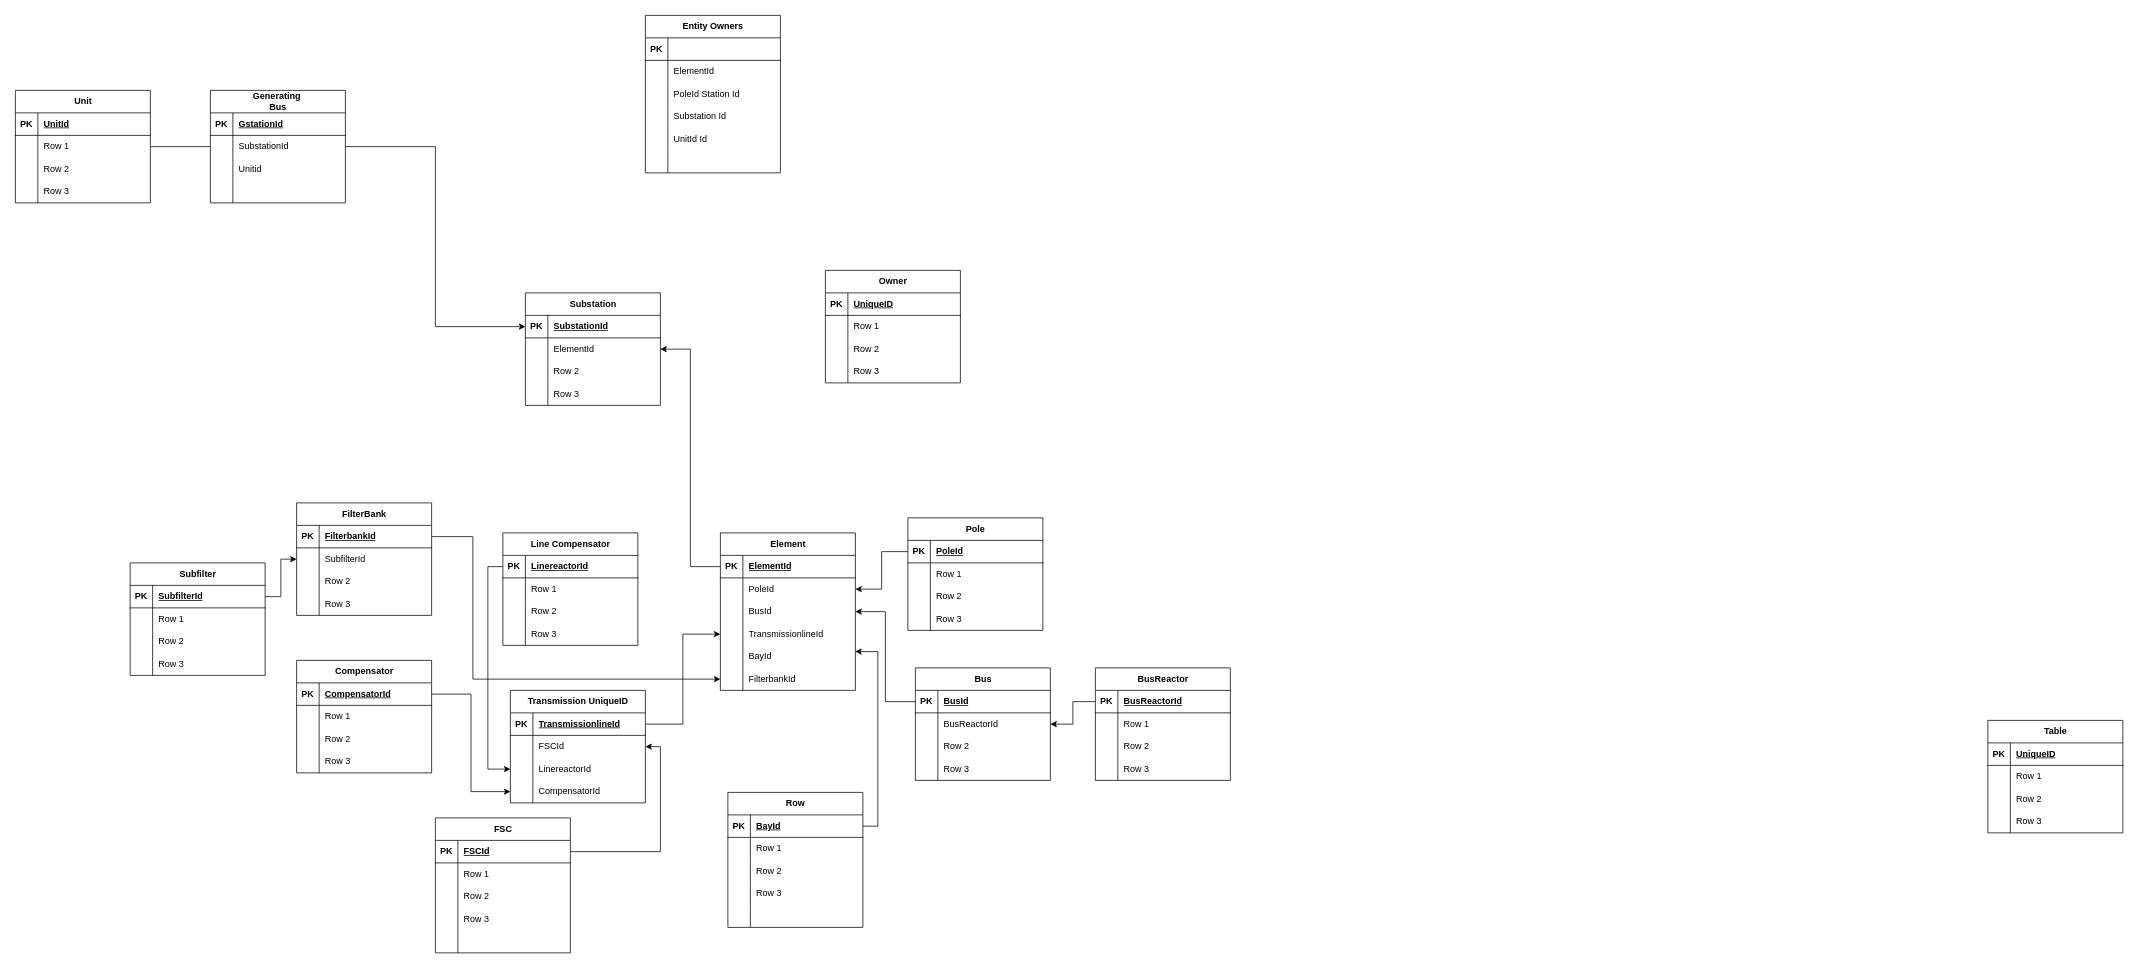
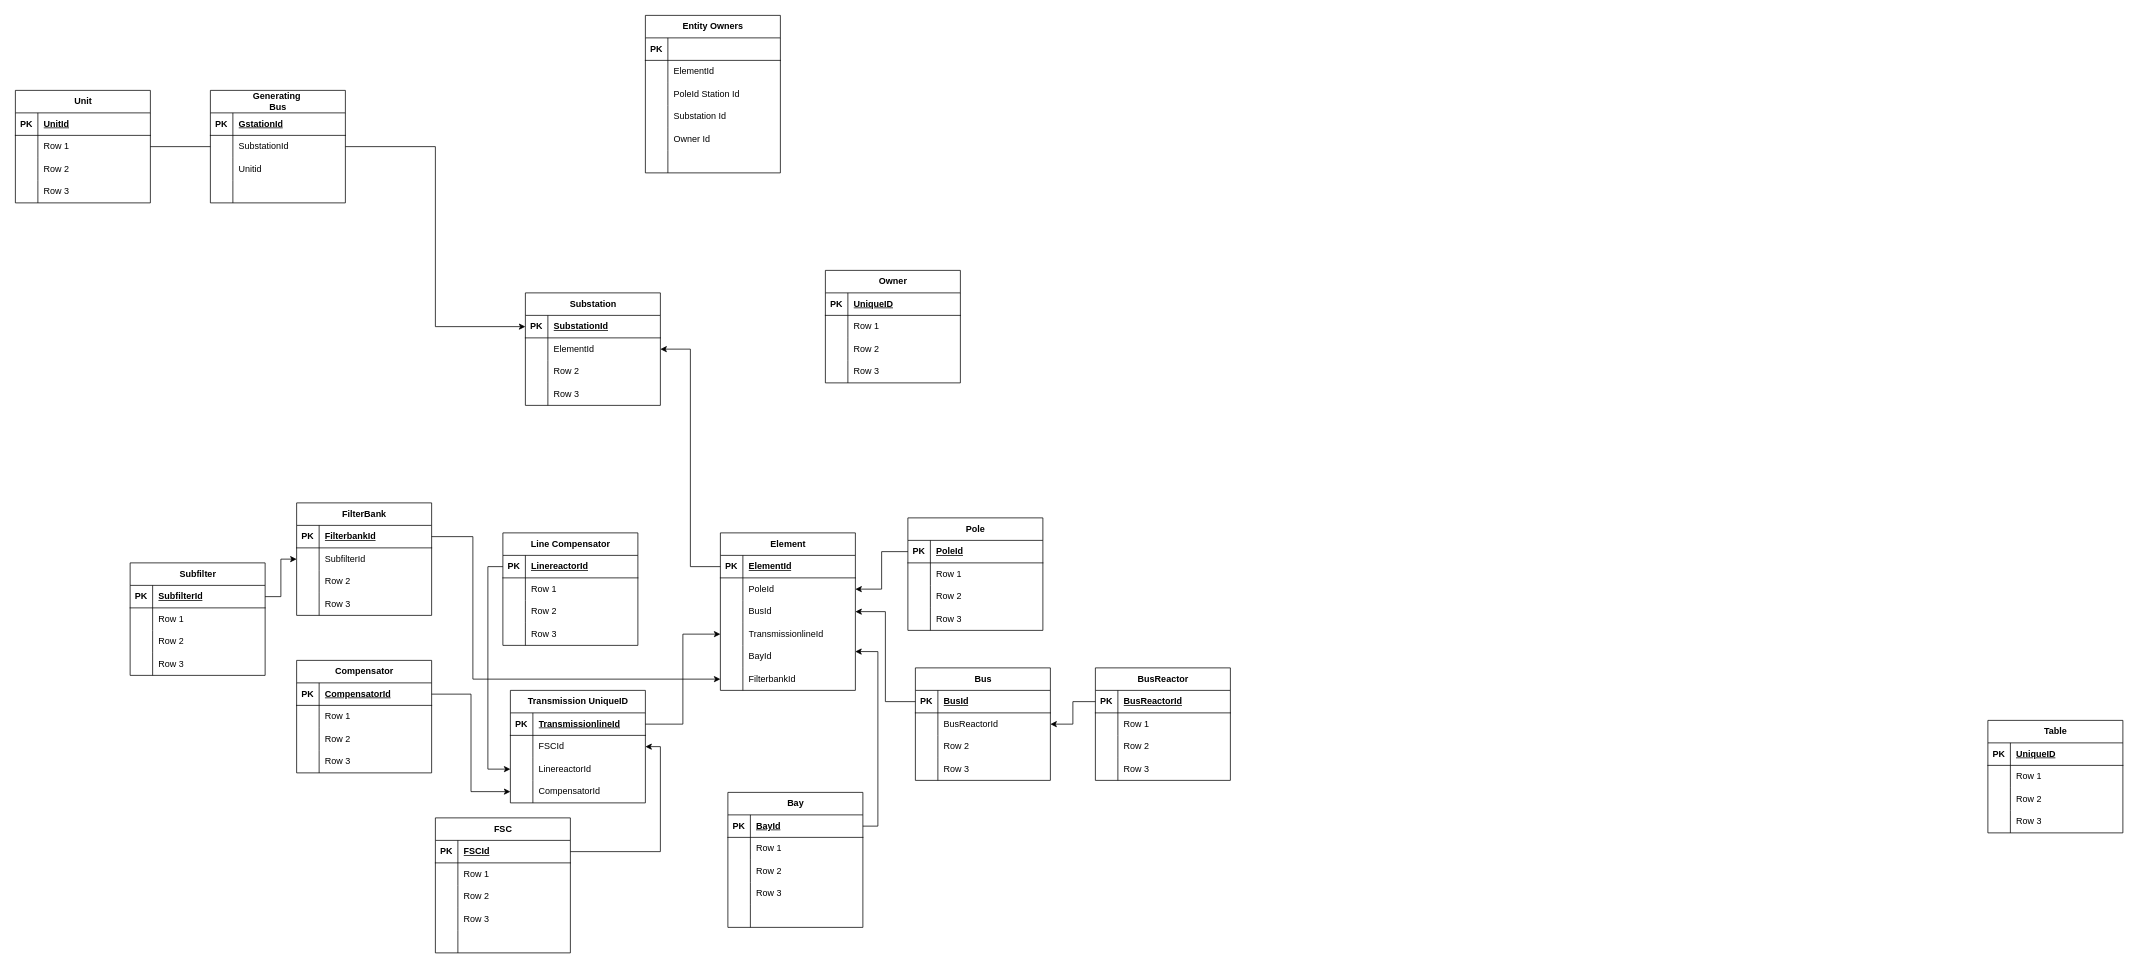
(694, 139) -> (693, 139)
(796, 804) -> (796, 804)
